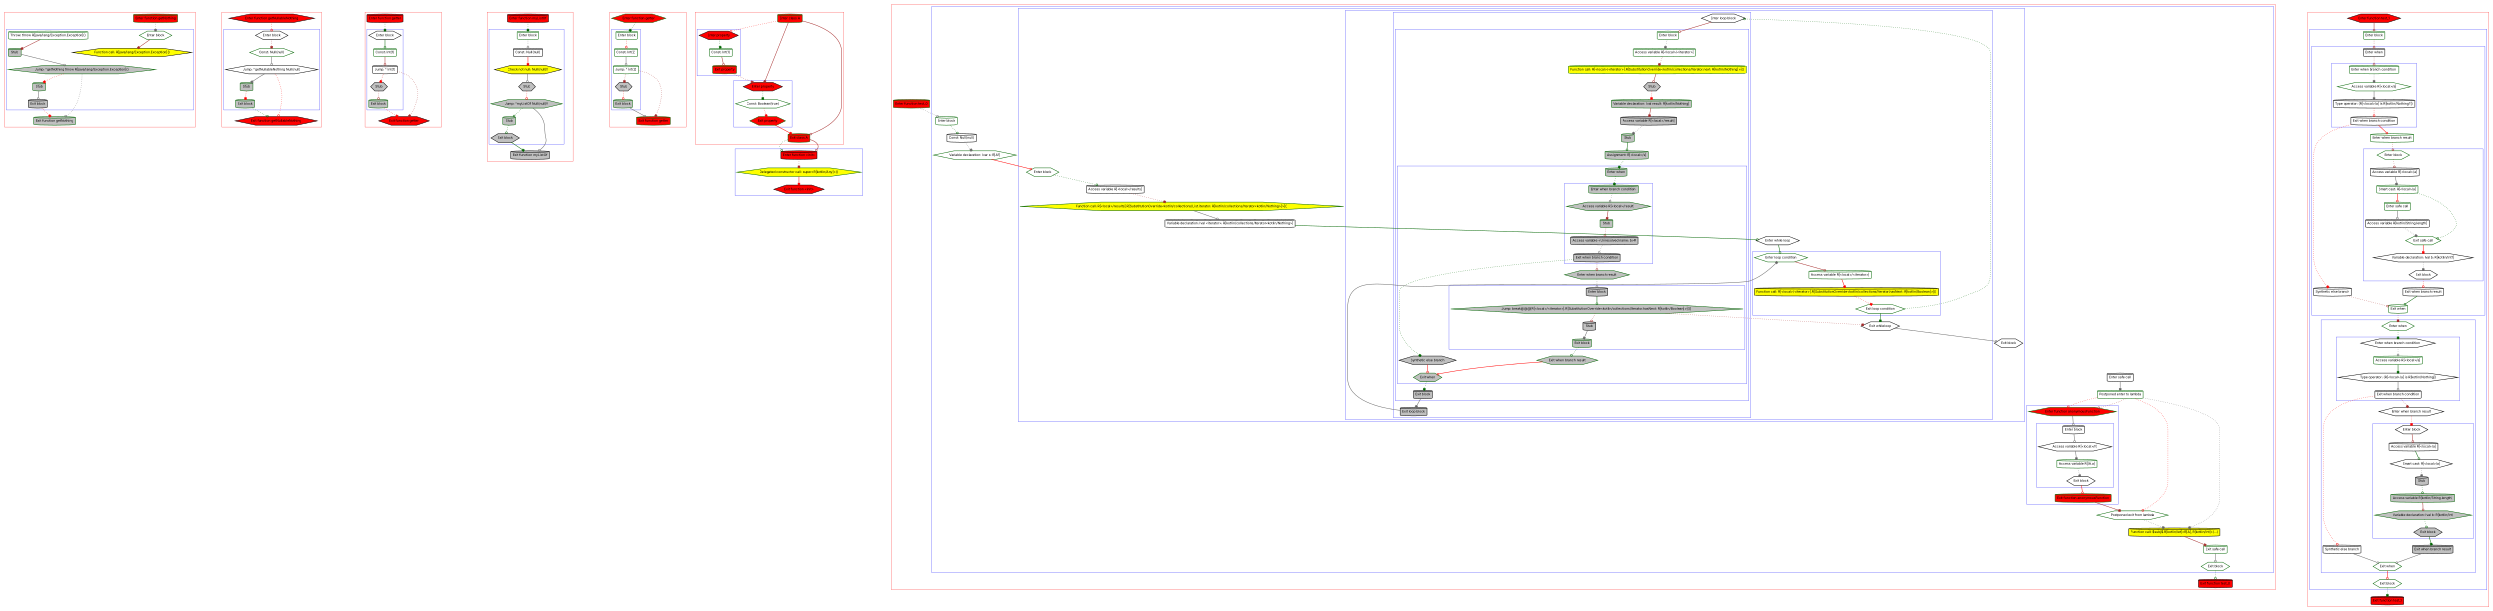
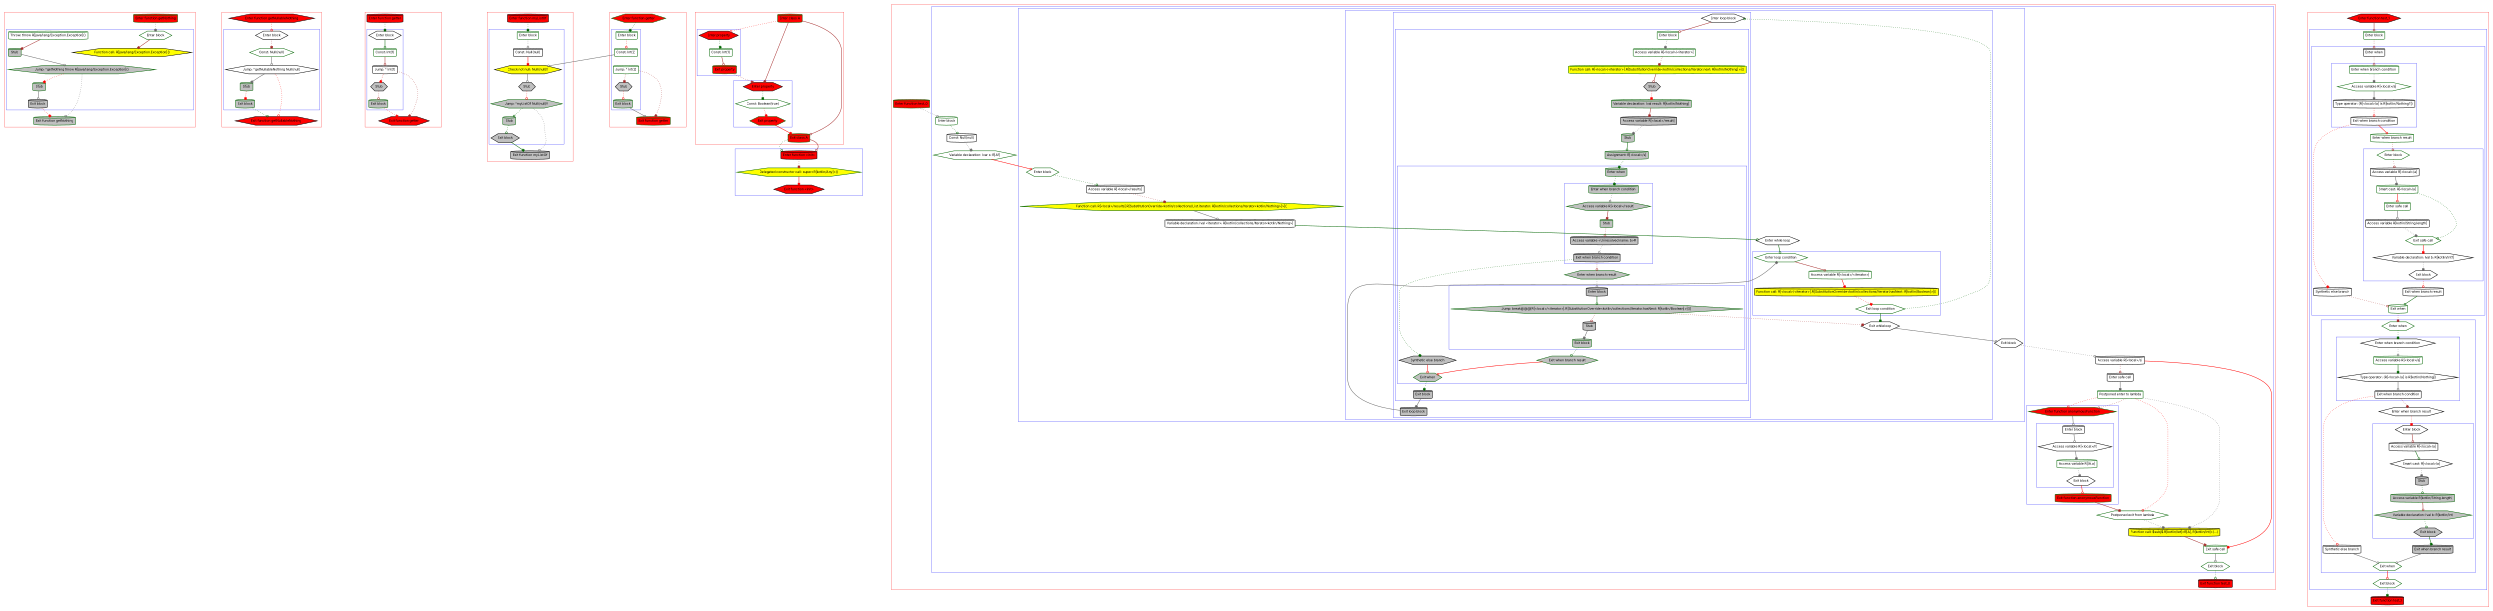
(626, 60) -> (582, 60)
(545, 128) -> (545, 128)
none -> (2120, 360)
